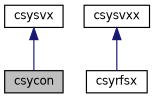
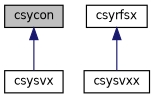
(34, 55) -> (34, 55)
(117, 55) -> (117, 55)
